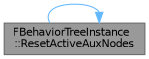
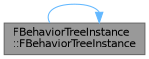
(75, 39) -> (75, 39)
